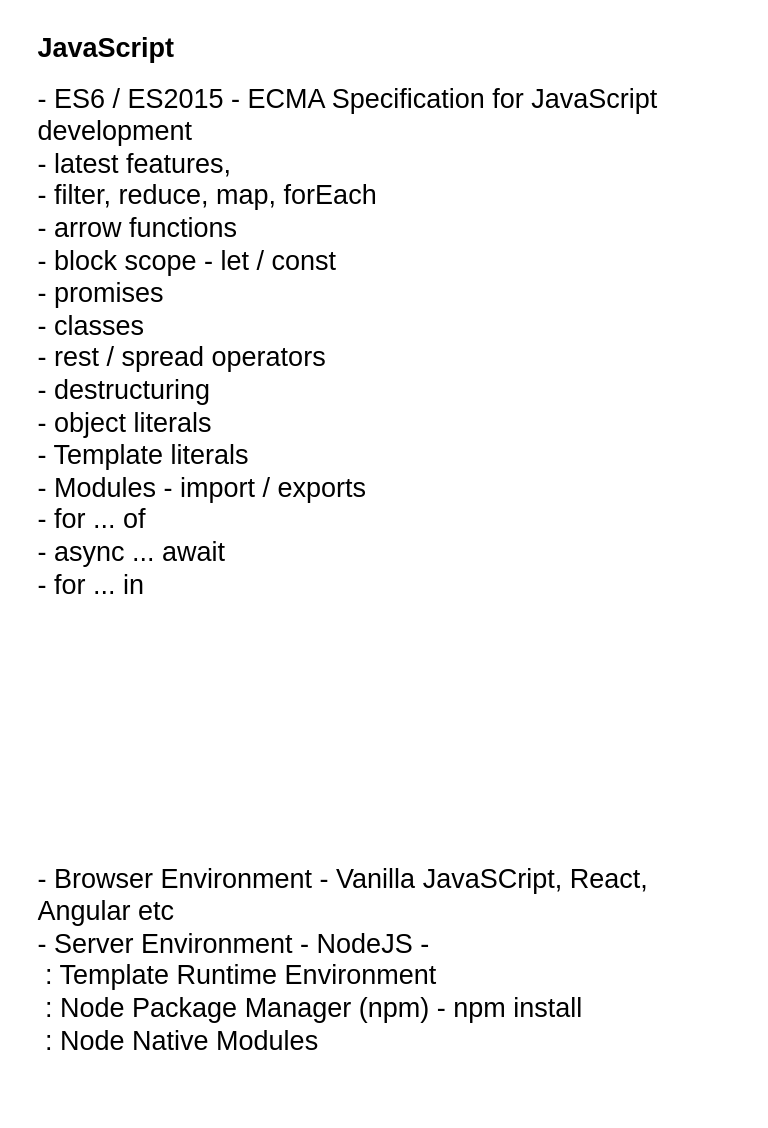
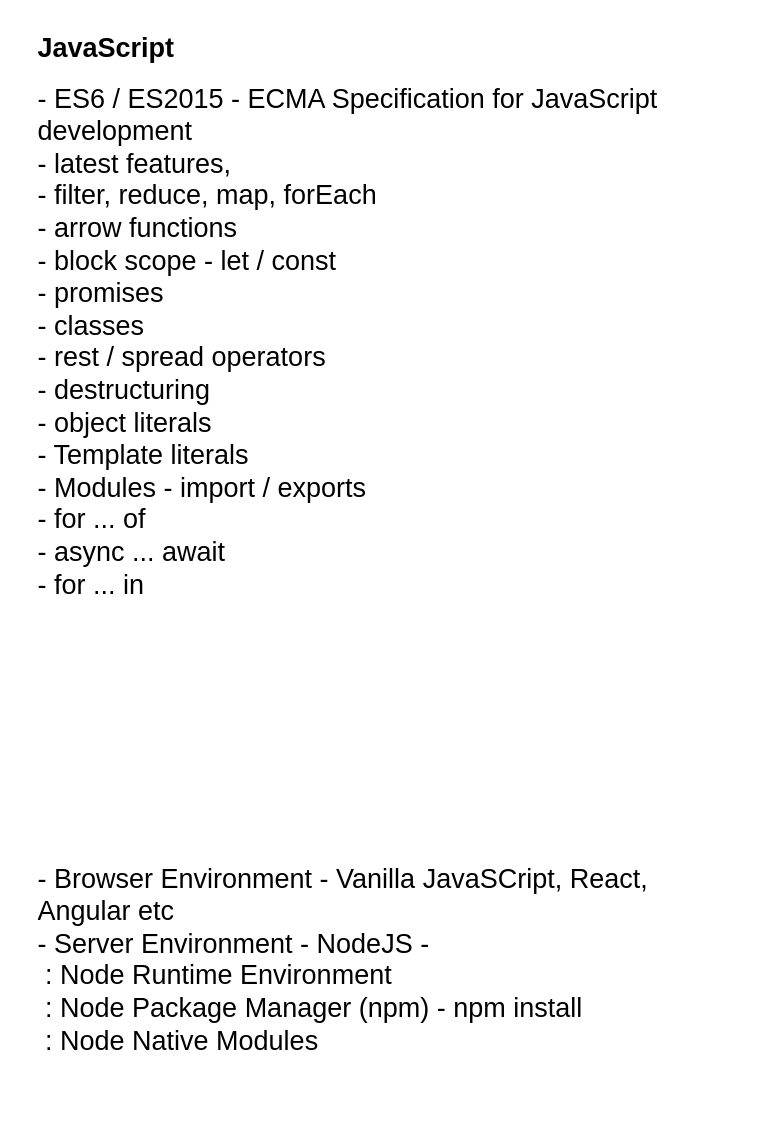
(313, 850) -> (313, 850)
